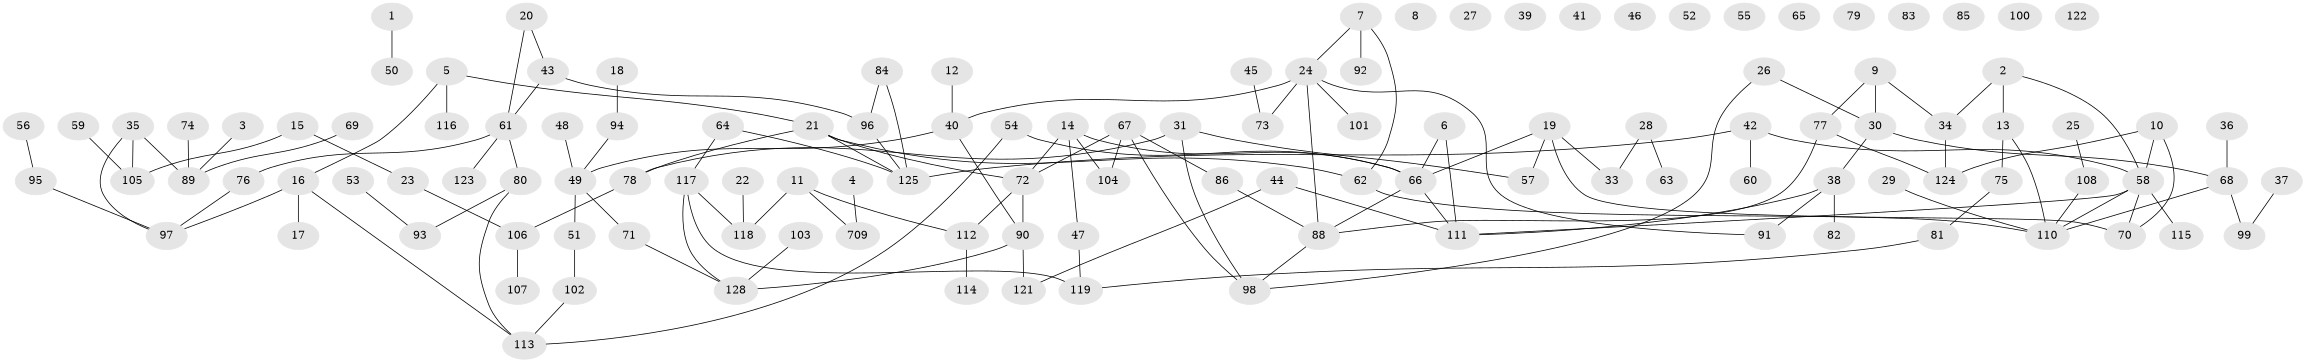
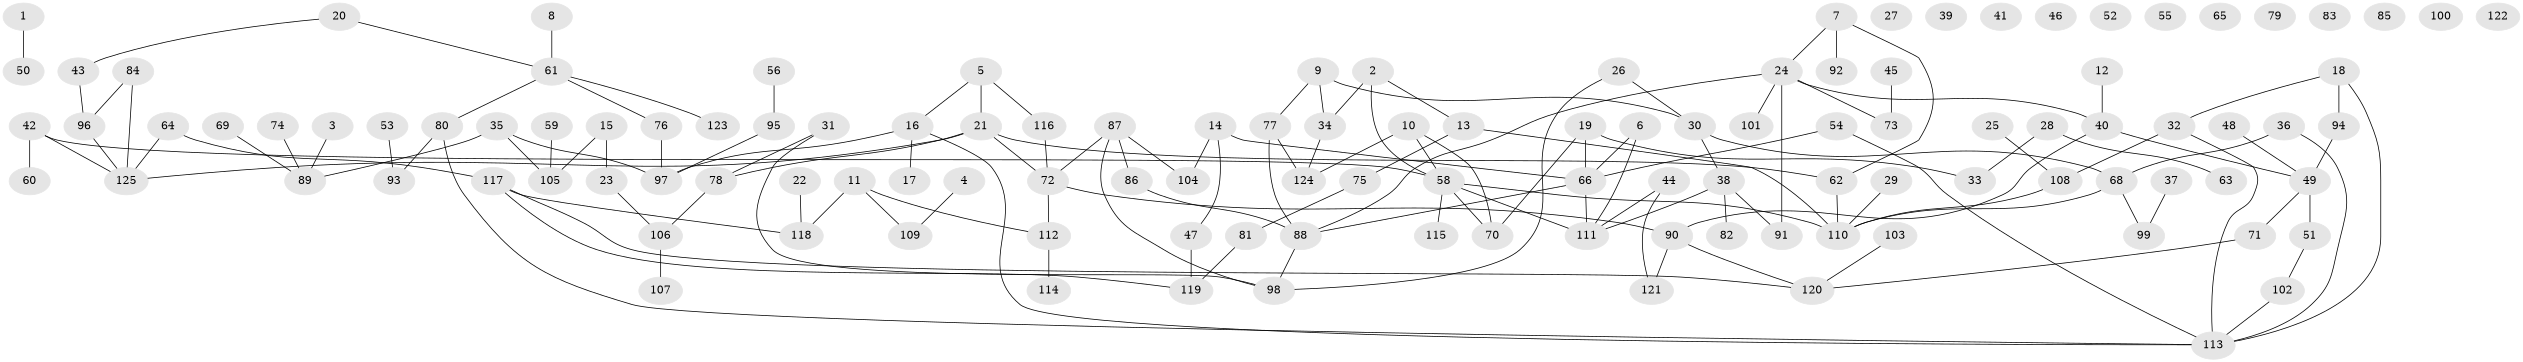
(527, 99) -> (552, 44)
(1125, 126) -> (1115, 126)
none -> (2174, 126)
(1047, 151) -> (1046, 154)
(1528, 181) -> none
(858, 236) -> (910, 236)
none -> (2378, 253)
none -> (2336, 256)
(736, 291) -> (1812, 291)
